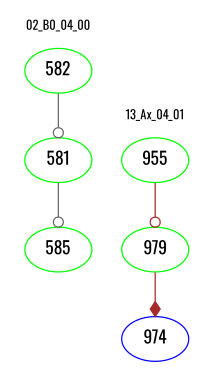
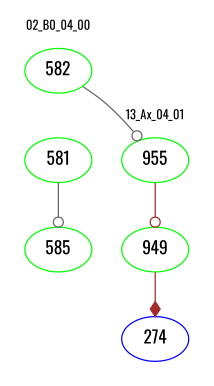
(58, 111) -> (120, 117)
(155, 250) -> (155, 250)
(155, 339) -> (155, 339)
